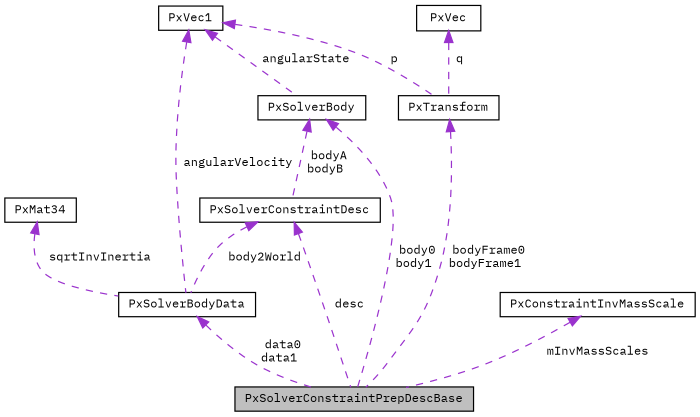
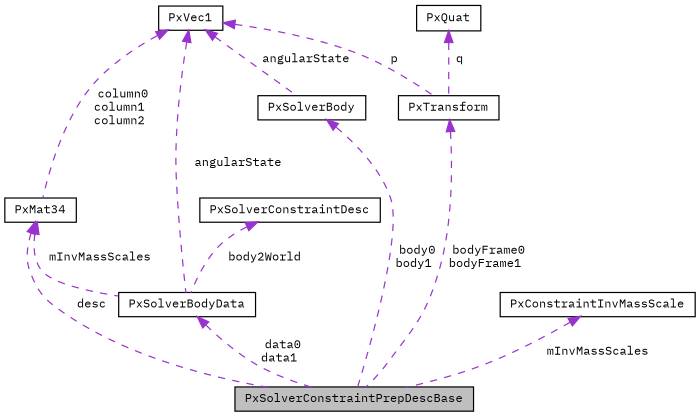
(449, 18) -> (449, 18)
none -> (80, 103)
(235, 163) -> (235, 163)
(300, 165) -> none
(97, 257) -> (97, 257)
(325, 310) -> (119, 344)
